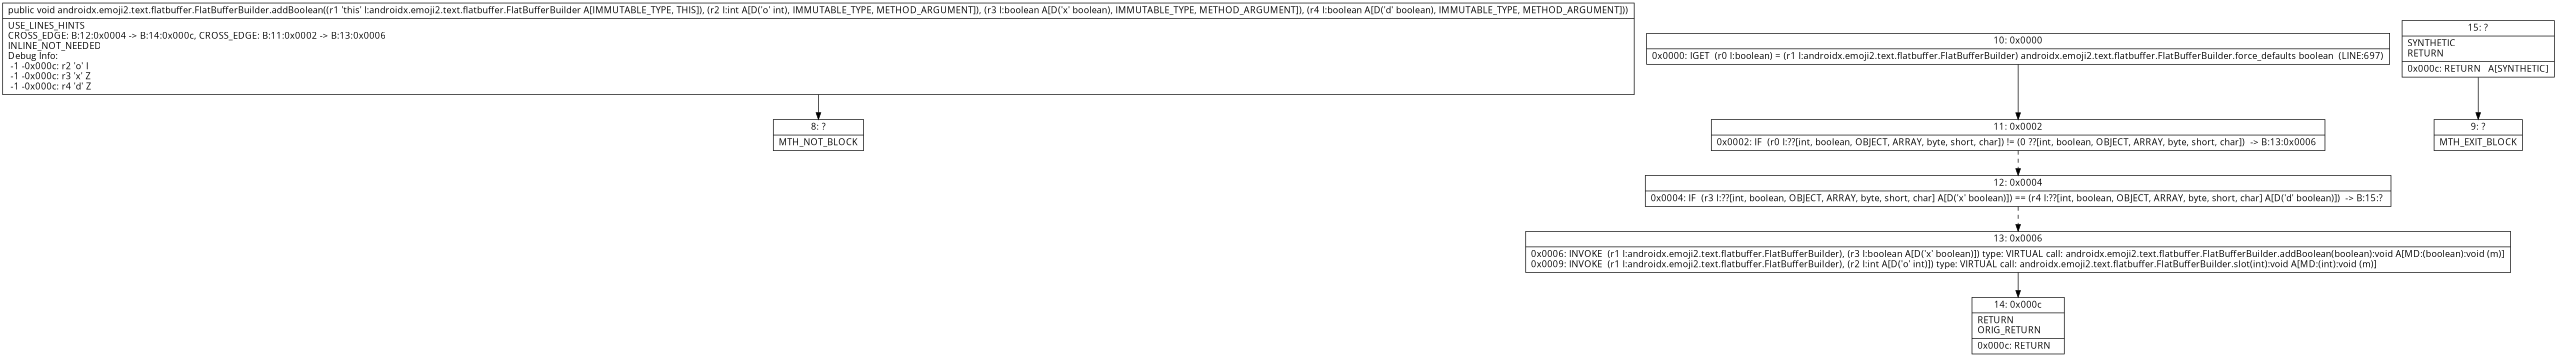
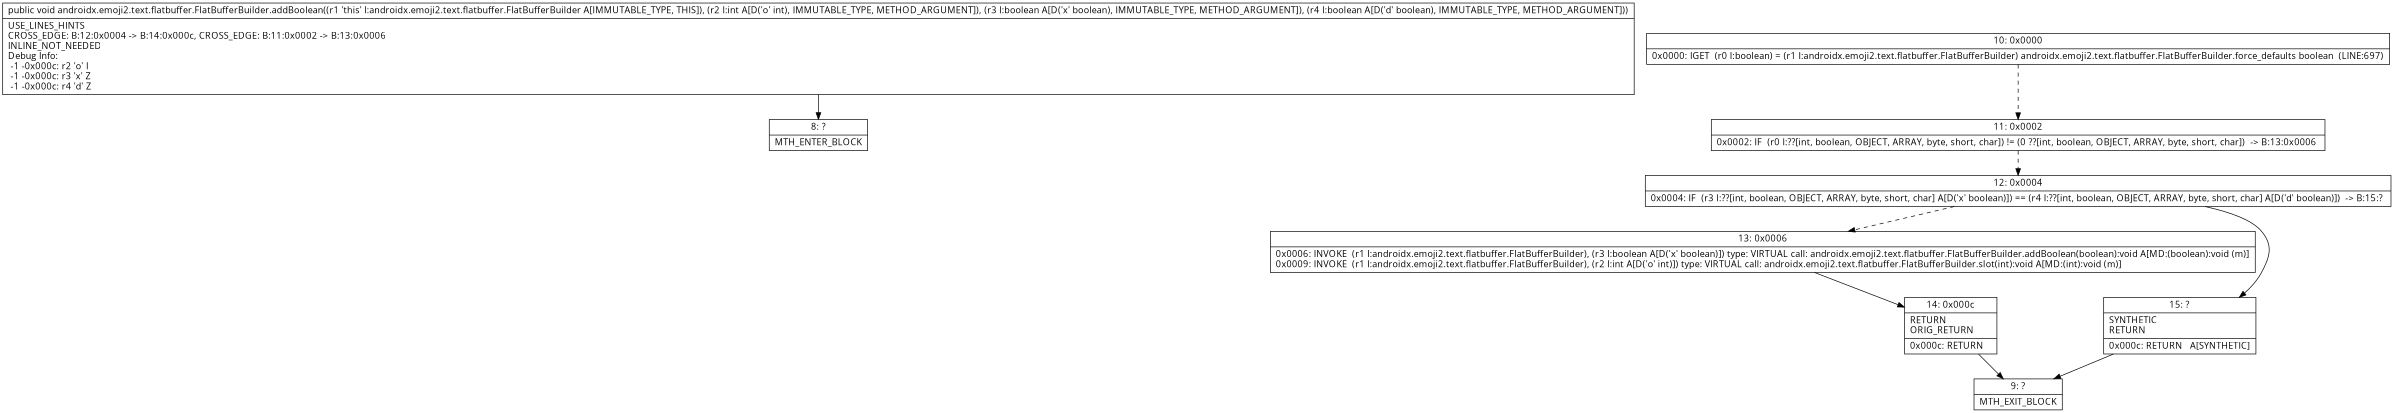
(2018, 89) -> (2018, 89)
(818, 142) -> (818, 142)
none -> (2264, 235)
none -> (1989, 364)
